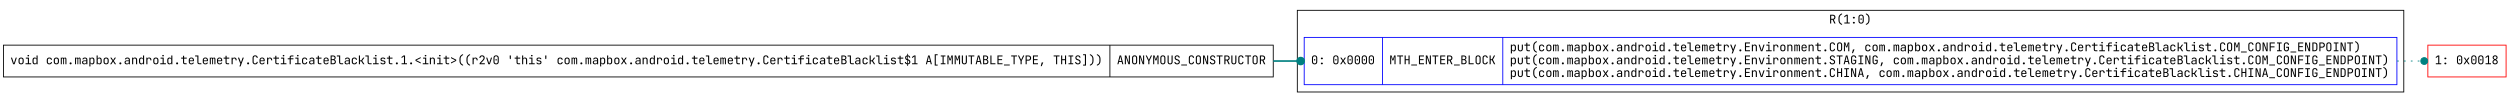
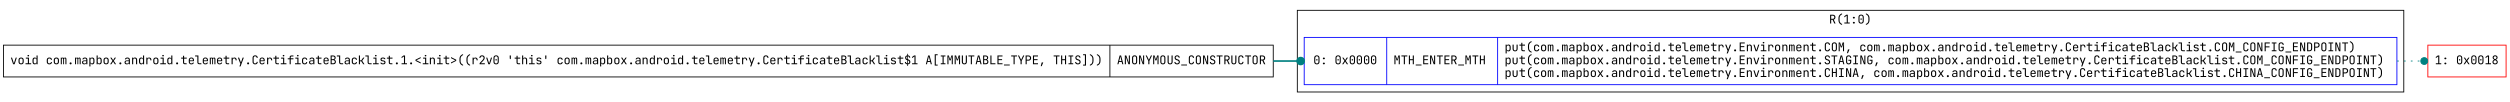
(1443, 61) -> (1440, 61)
